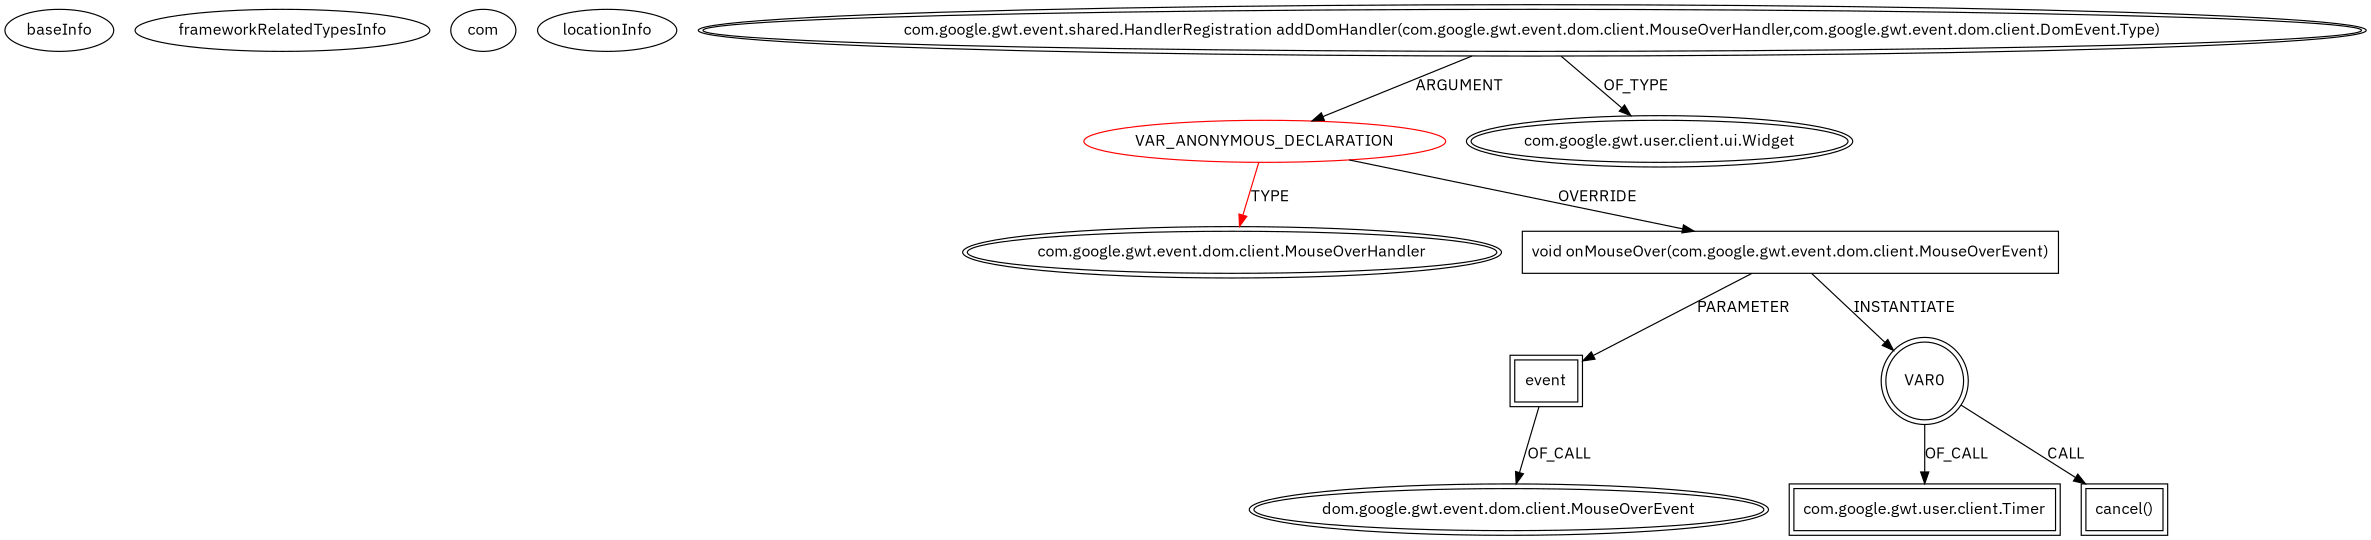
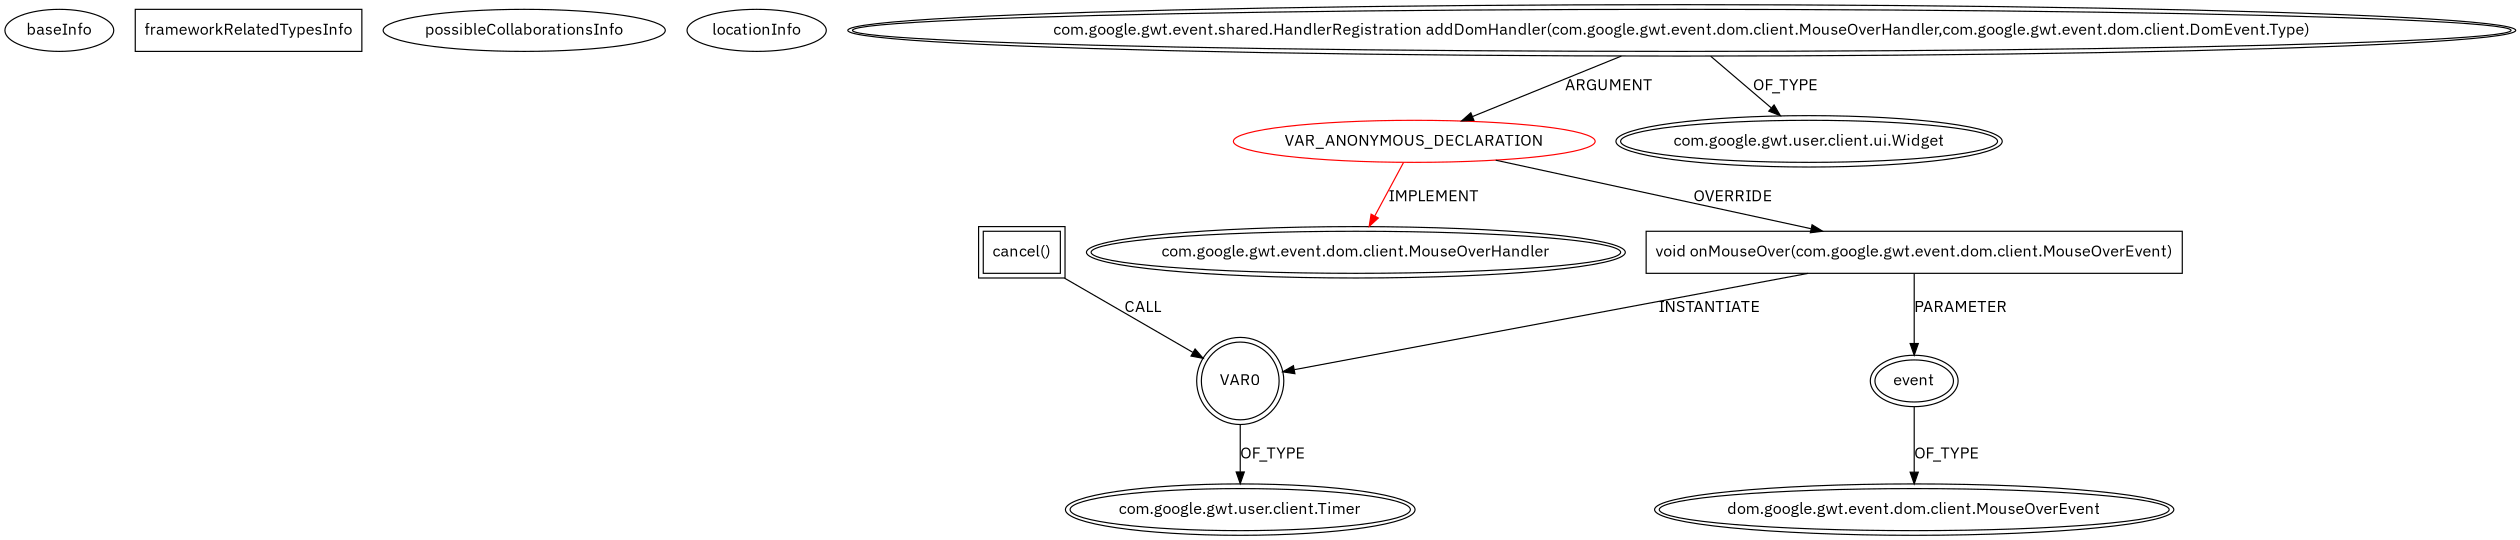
(282, 30) -> (249, 30)
(483, 30) -> (524, 30)
(1271, 197) -> (1434, 197)
(1546, 381) -> (1914, 381)
(2018, 441) -> (1129, 315)
(1560, 454) -> (1947, 454)
(1957, 454) -> (1273, 454)
(1925, 510) -> (1240, 510)
